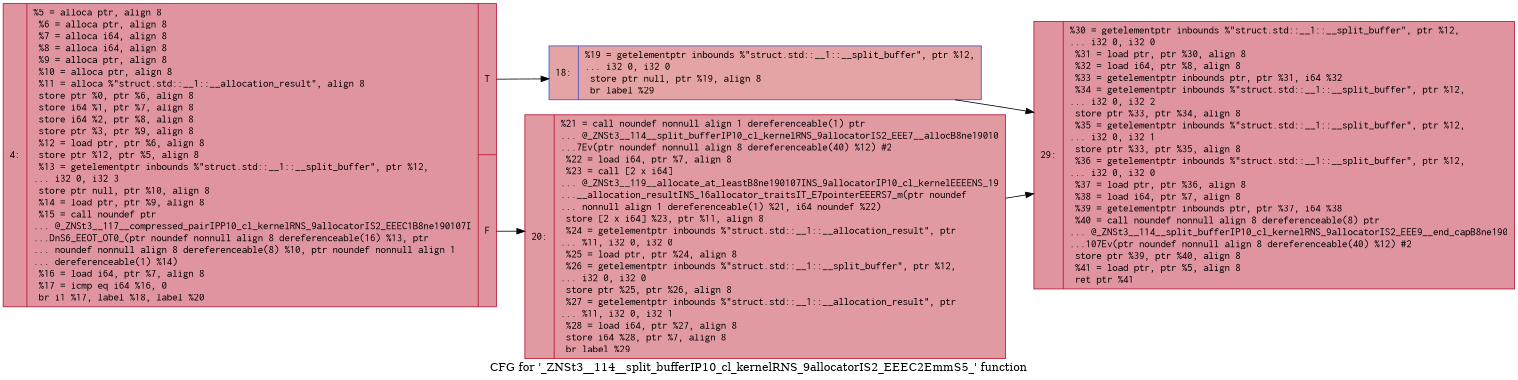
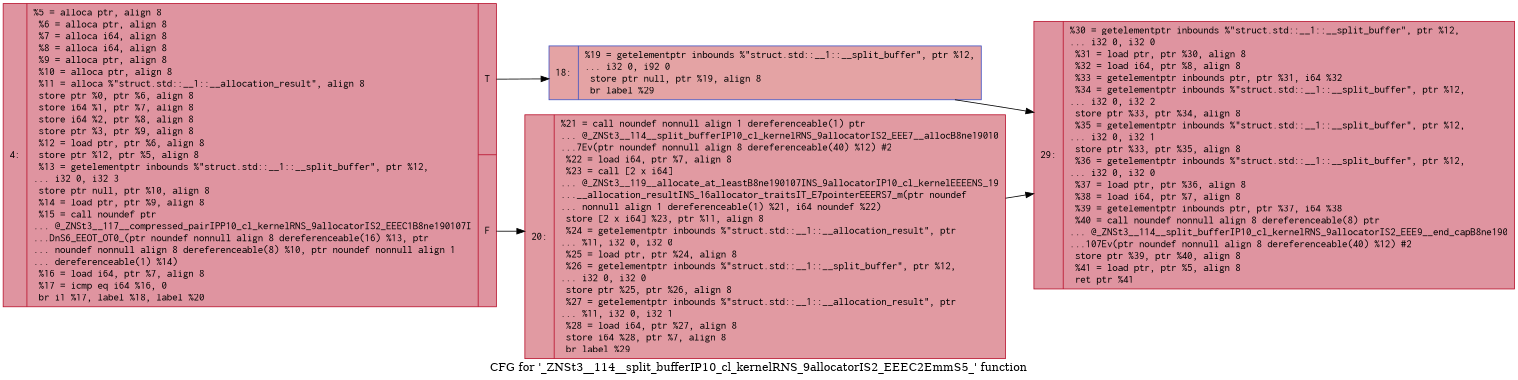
(628, 66) -> (628, 66)
